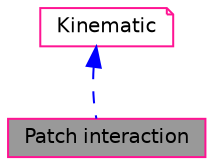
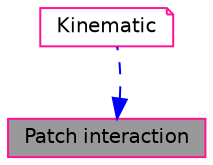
(93, 93) -> (120, 73)
